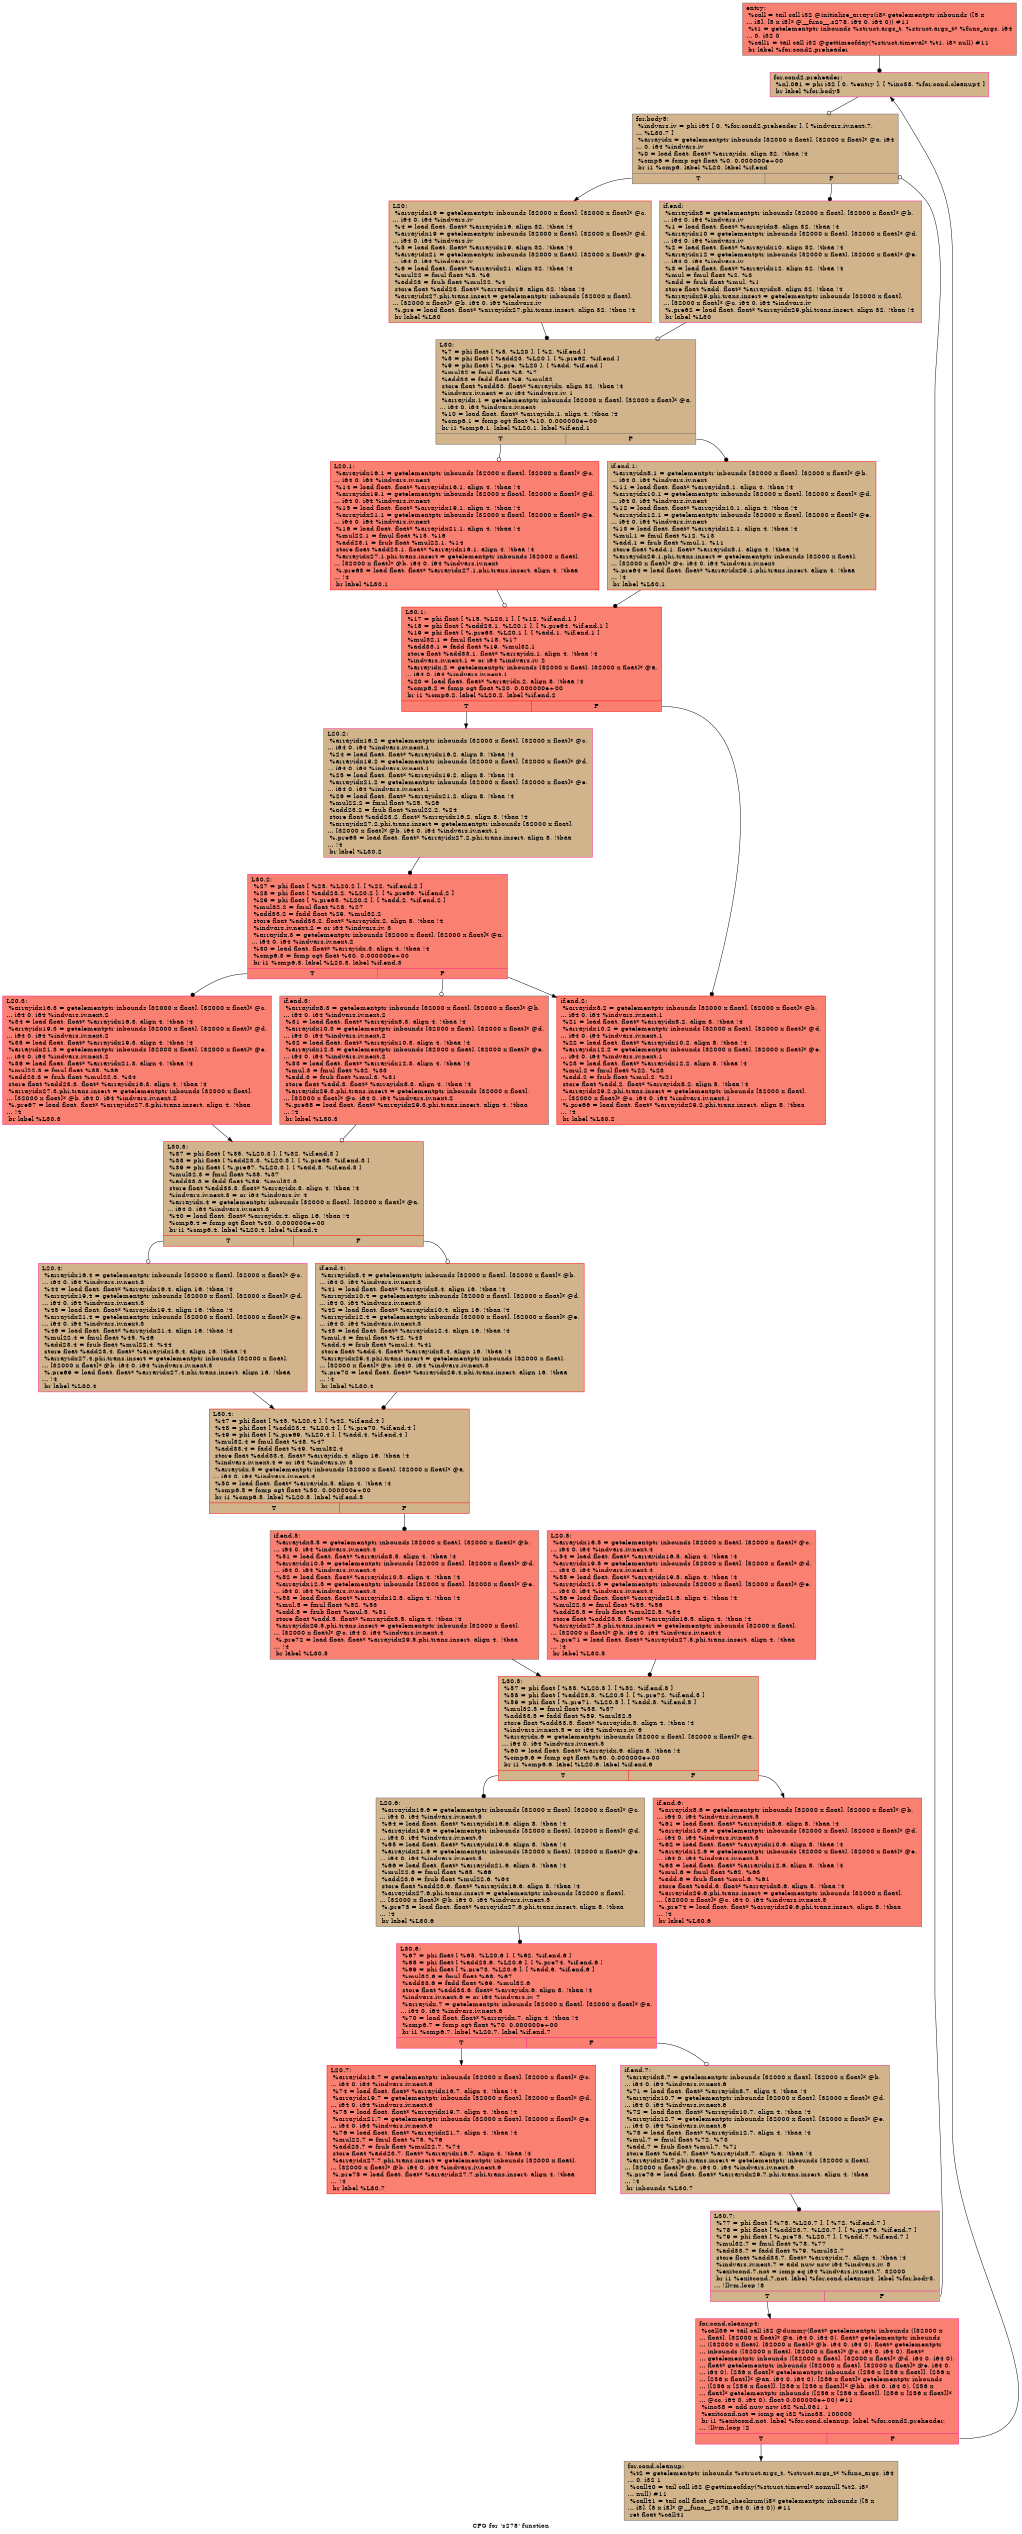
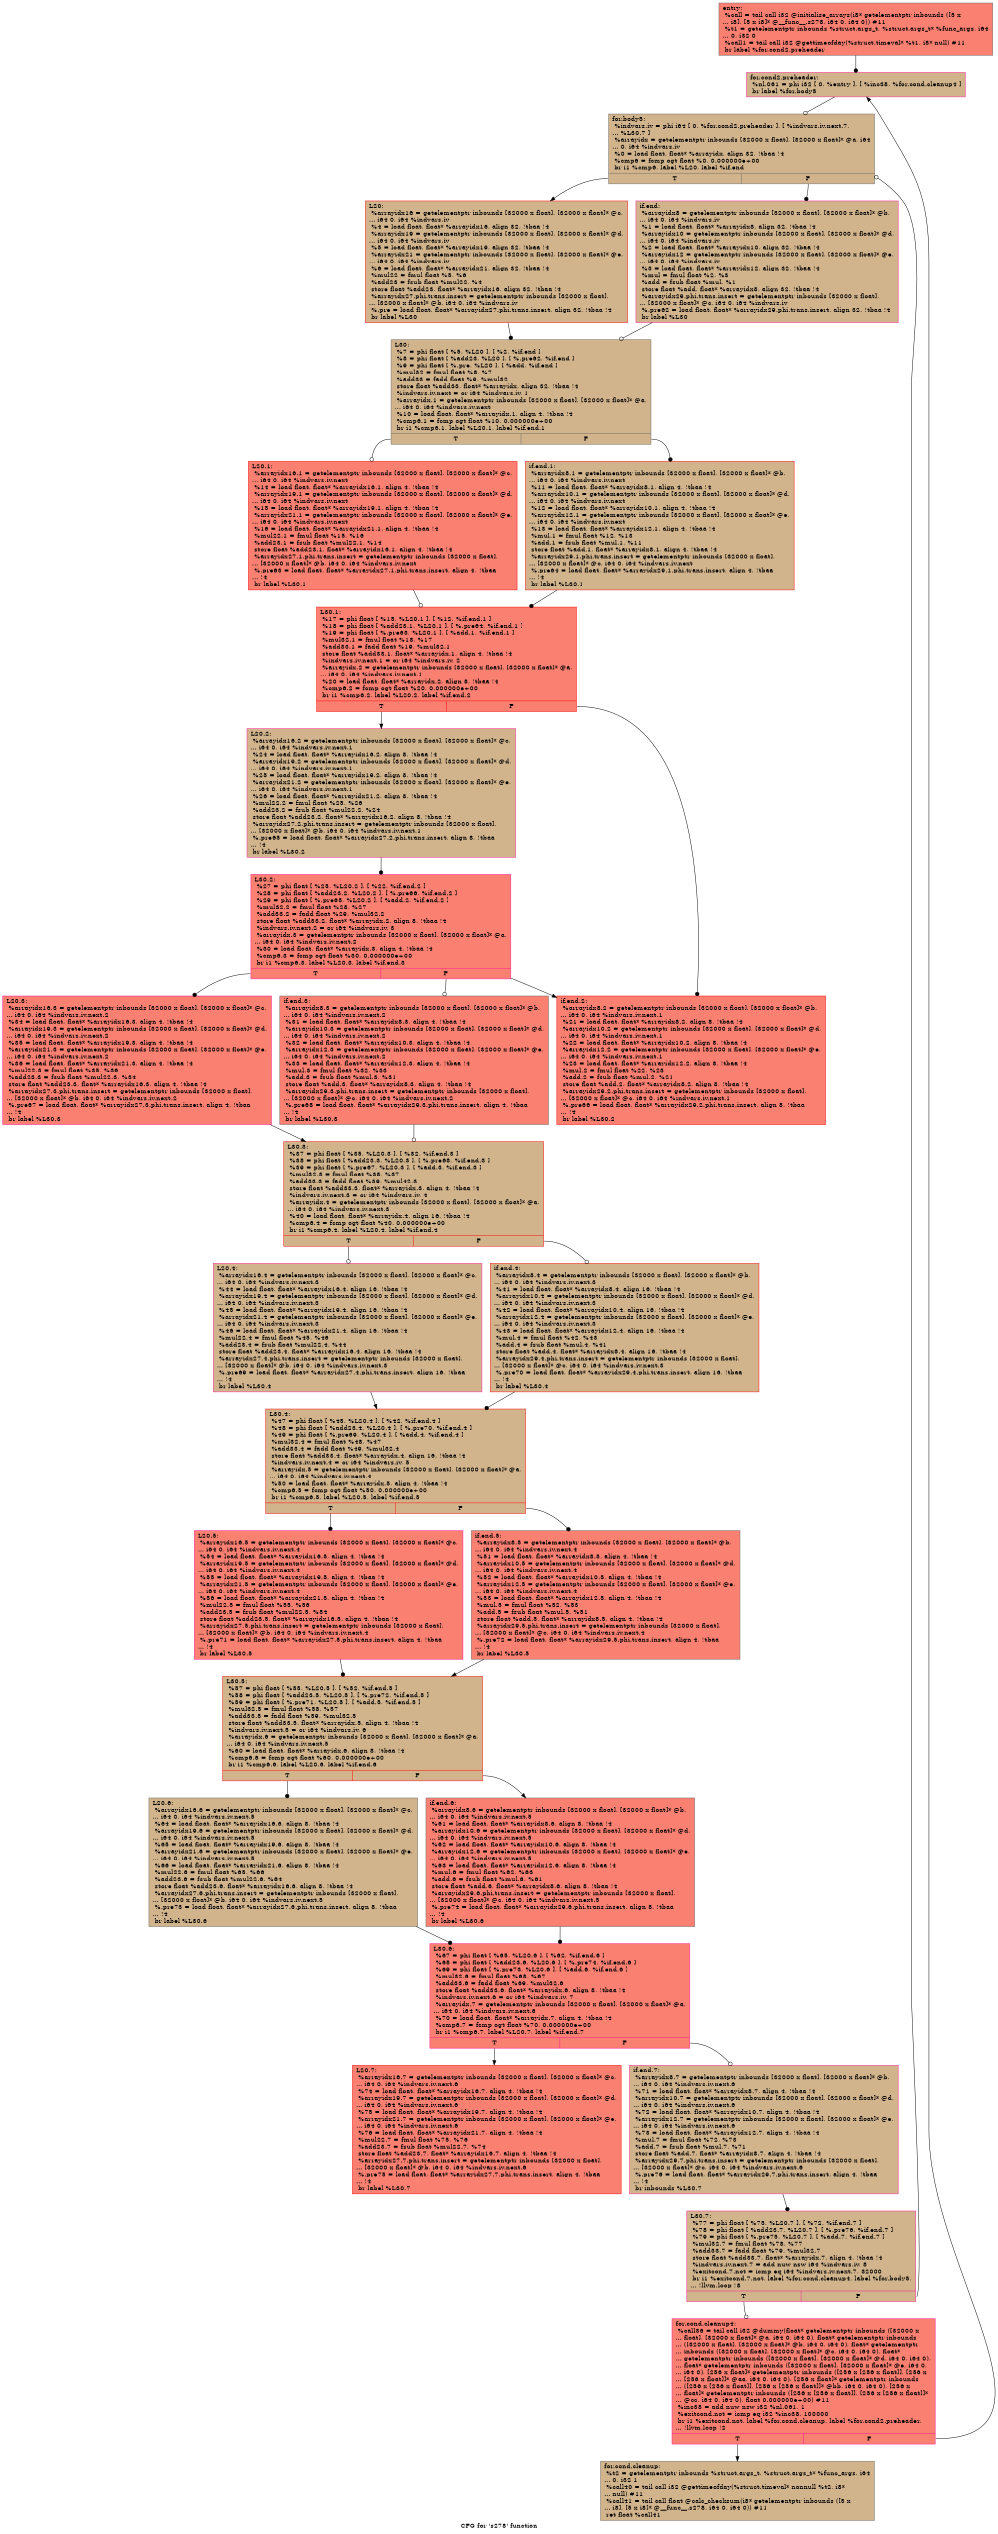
(232, 1181) -> (353, 1181)
none -> (330, 1520)
none -> (560, 1933)
(768, 2308) -> (744, 2309)
